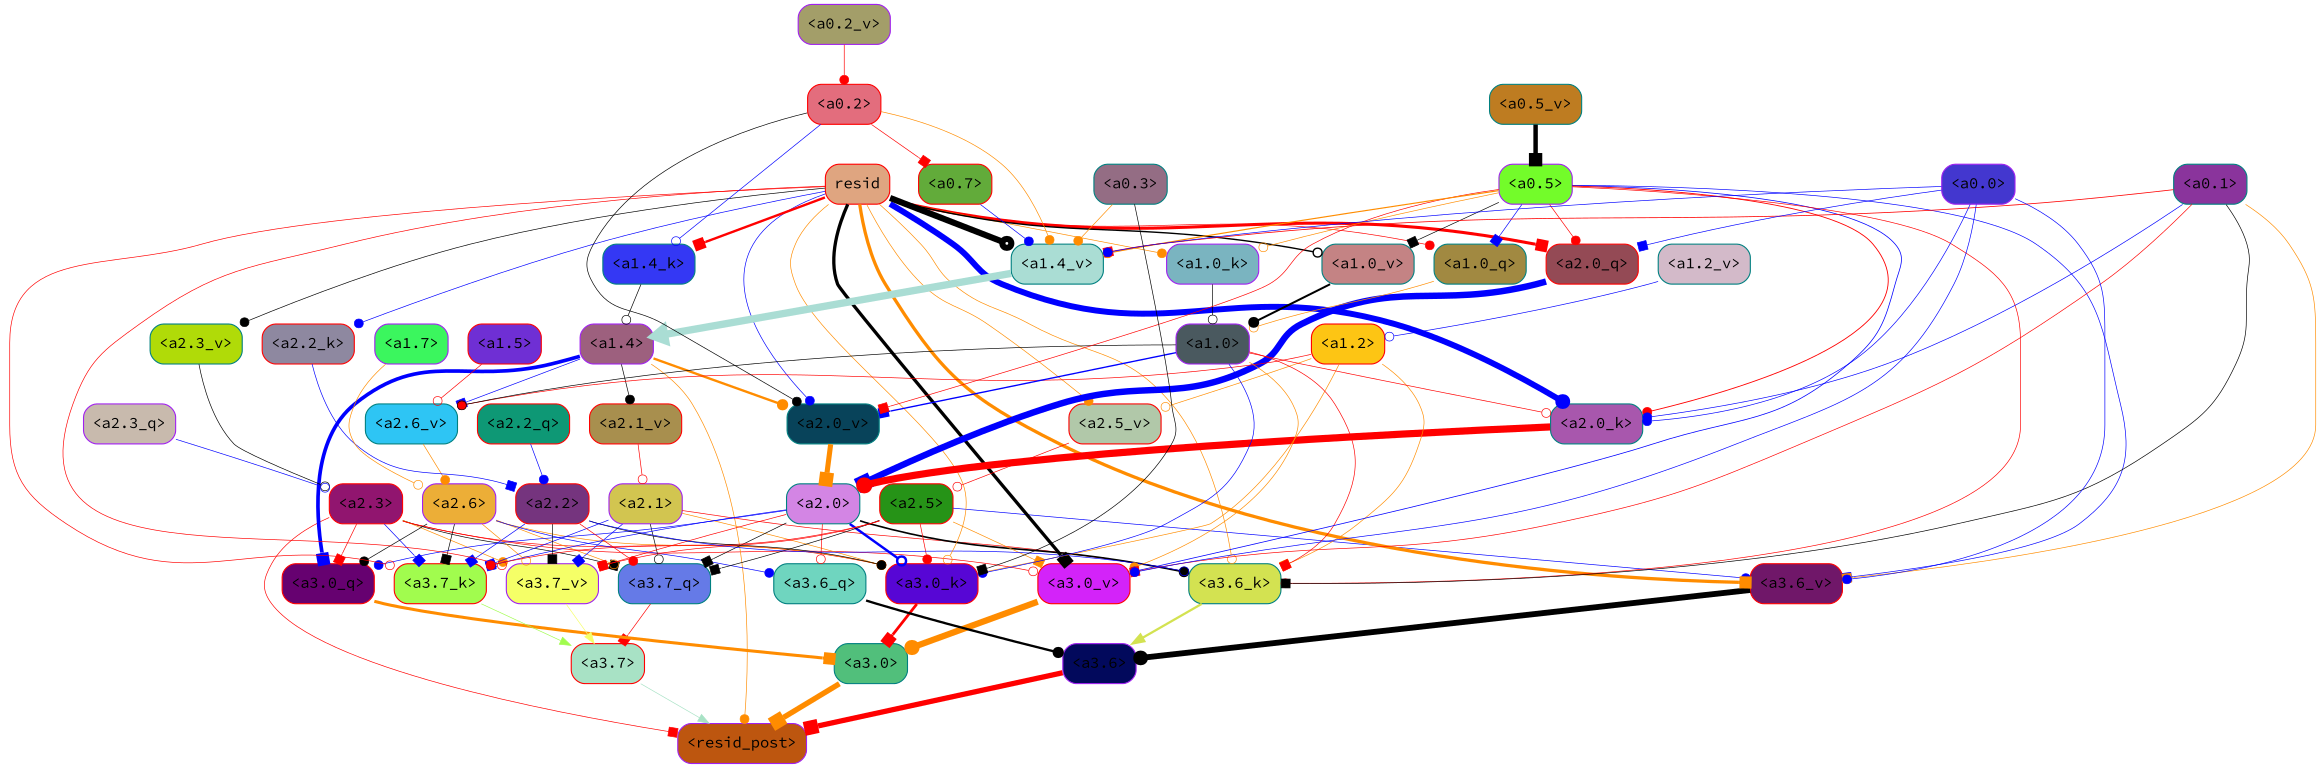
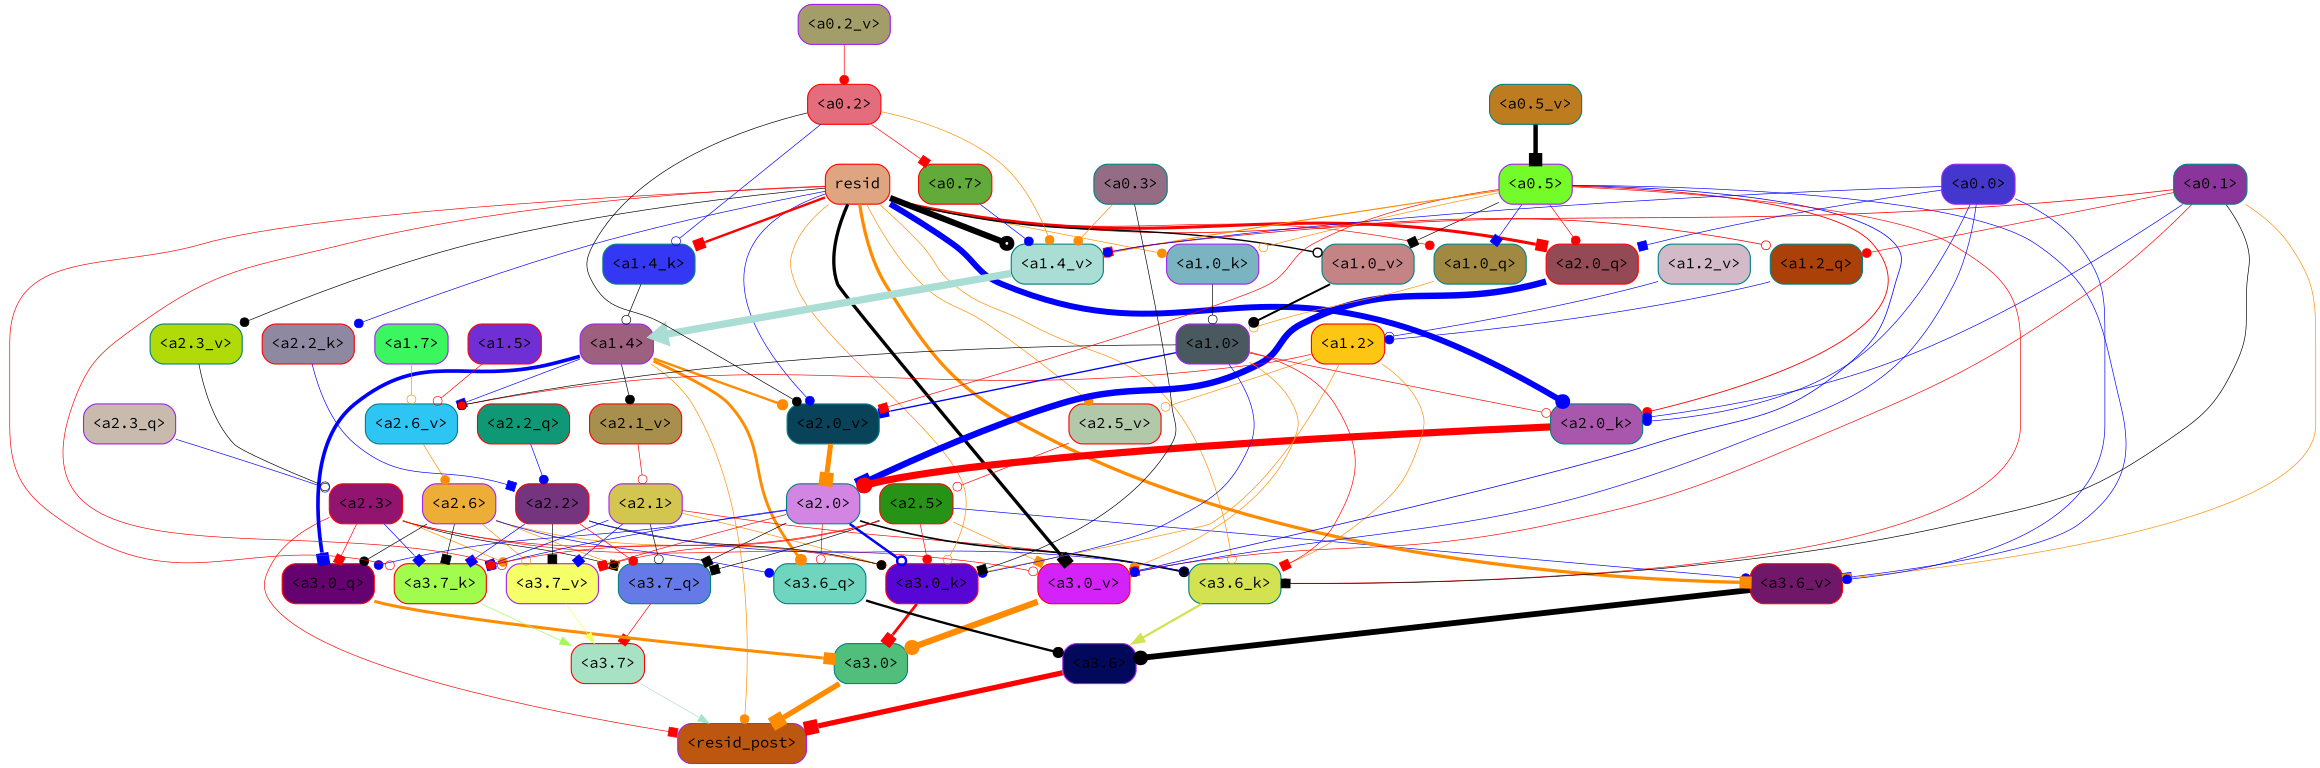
none -> (1816, 264)
(349, 426) -> (411, 383)
none -> (750, 439)
